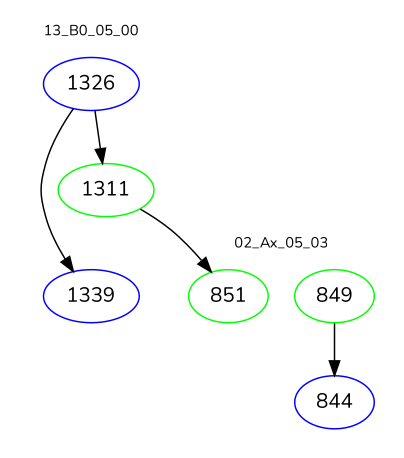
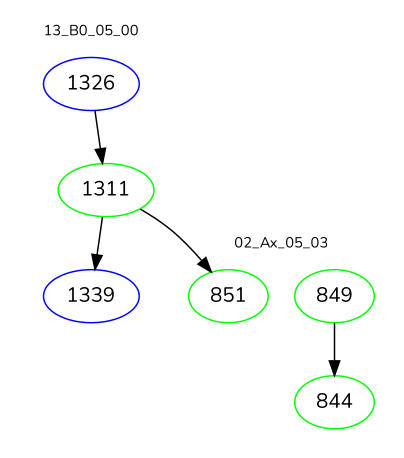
(42, 183) -> (100, 236)
(335, 402) -> (335, 402)
